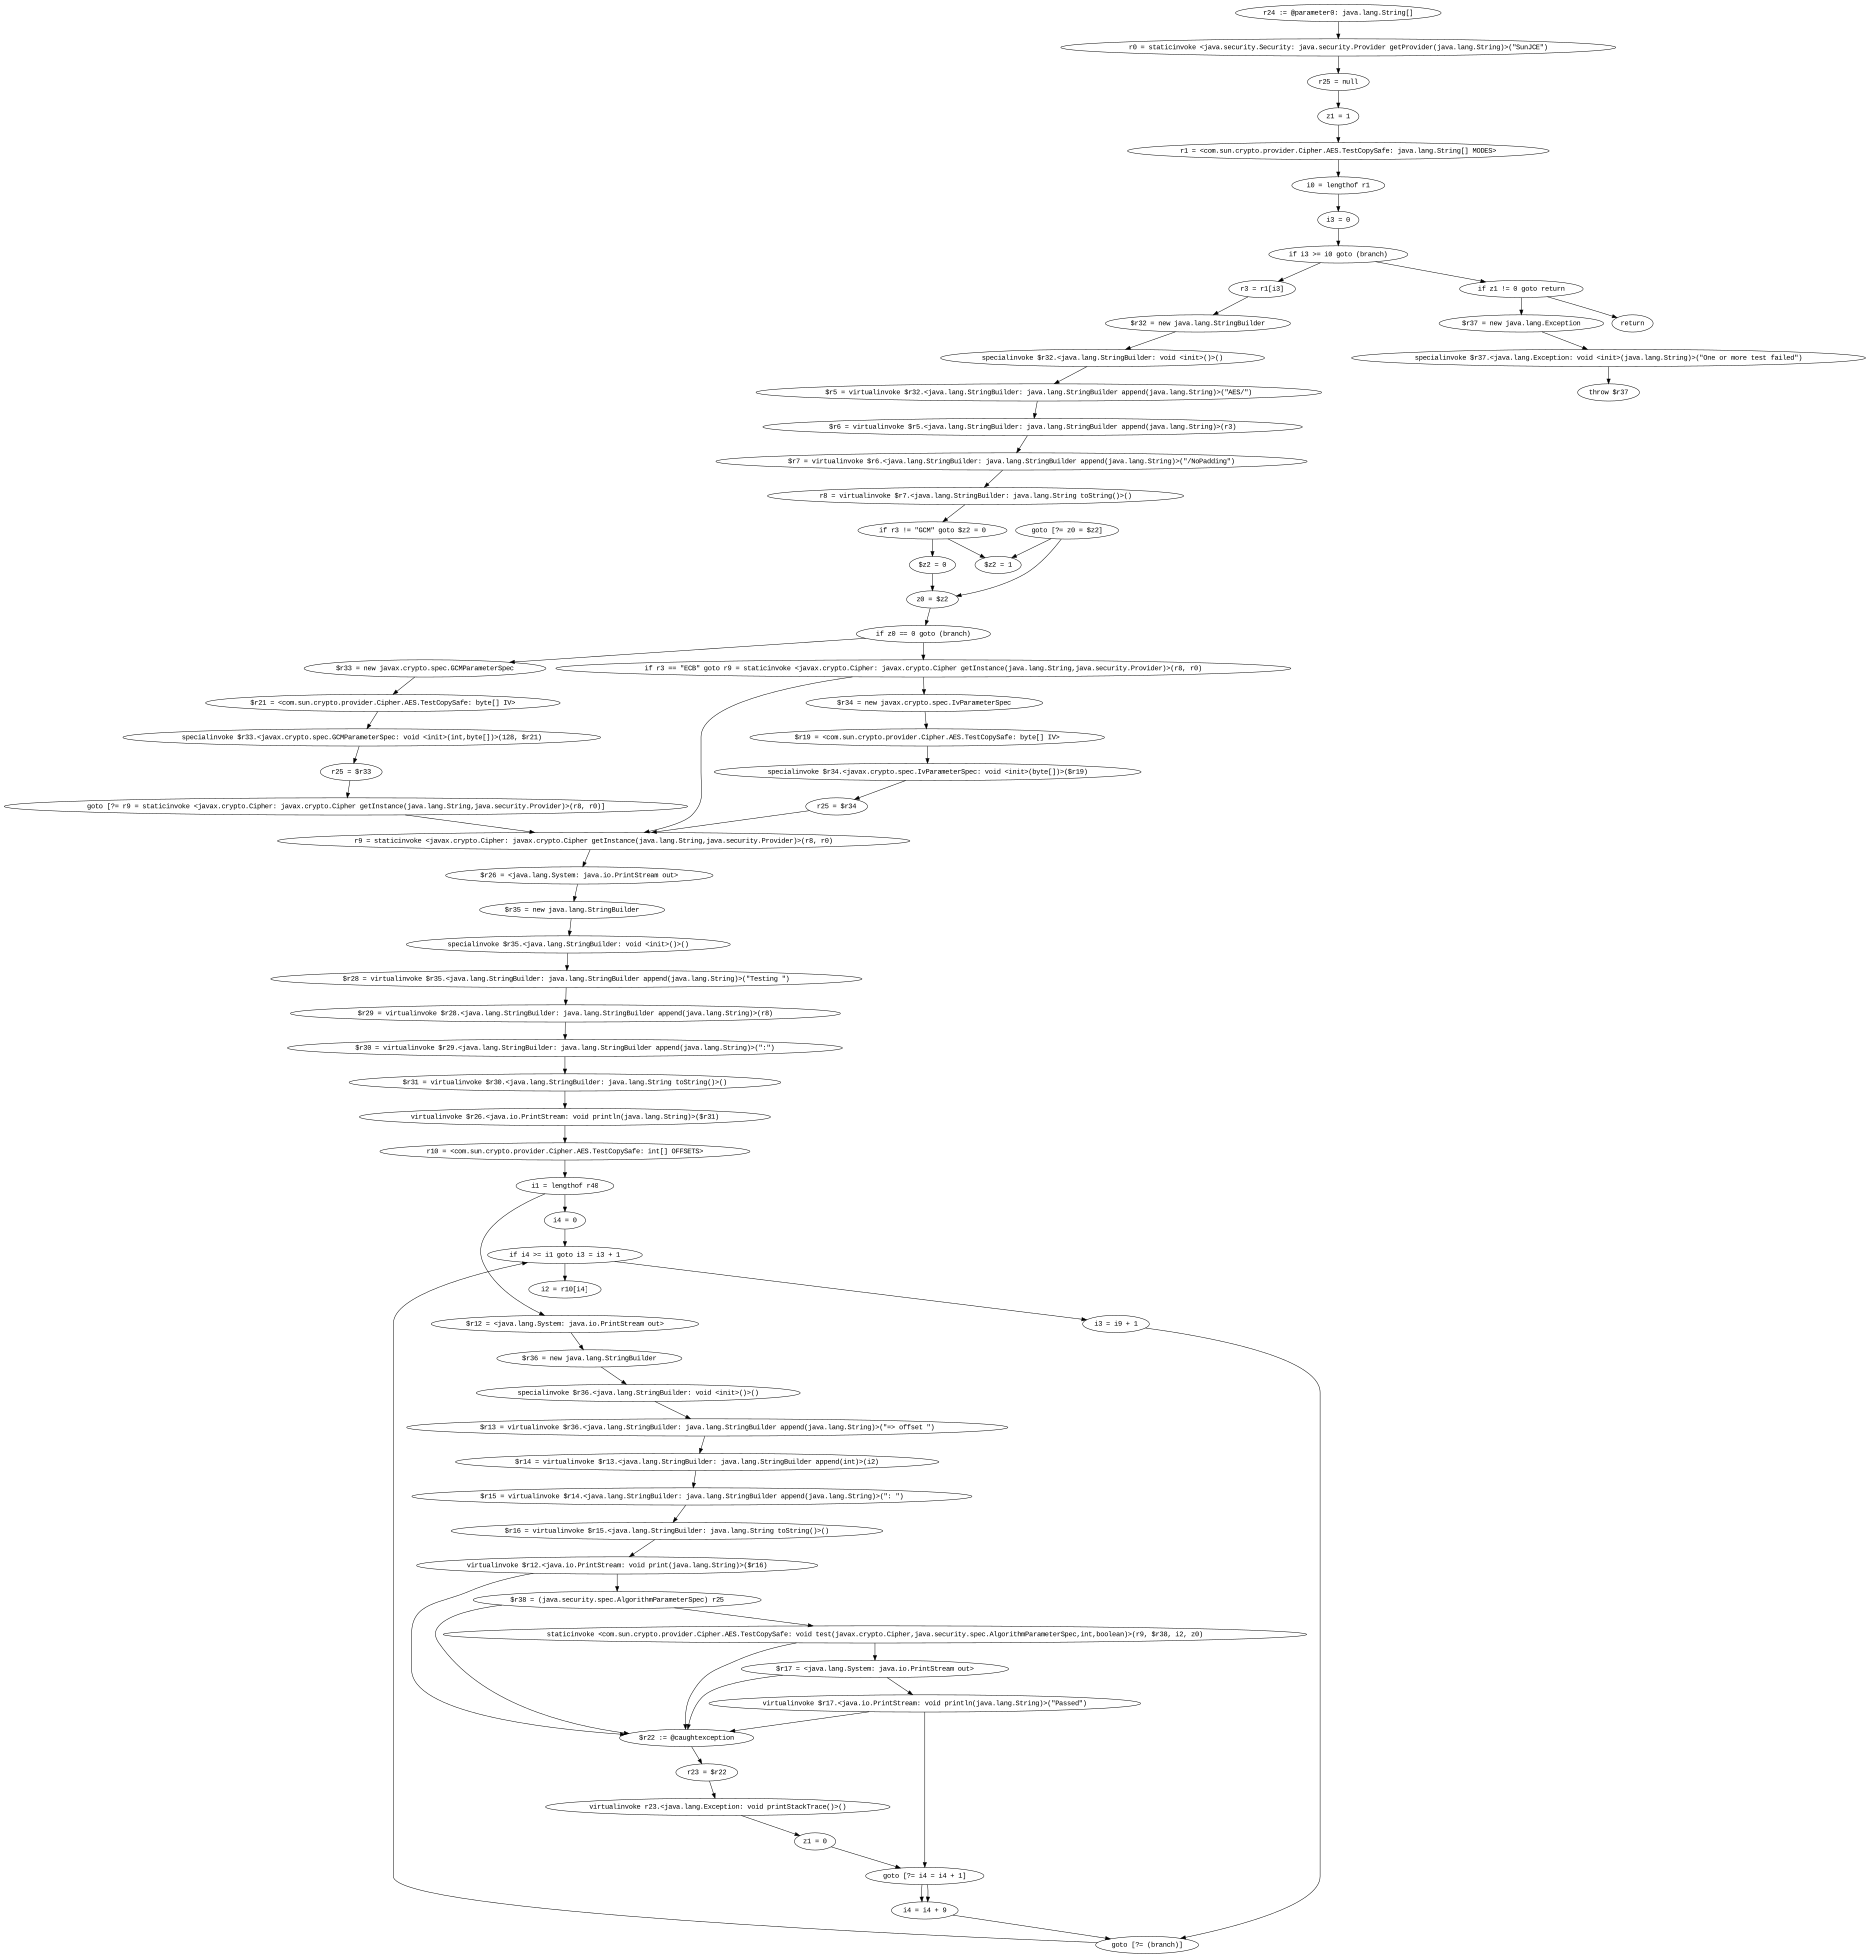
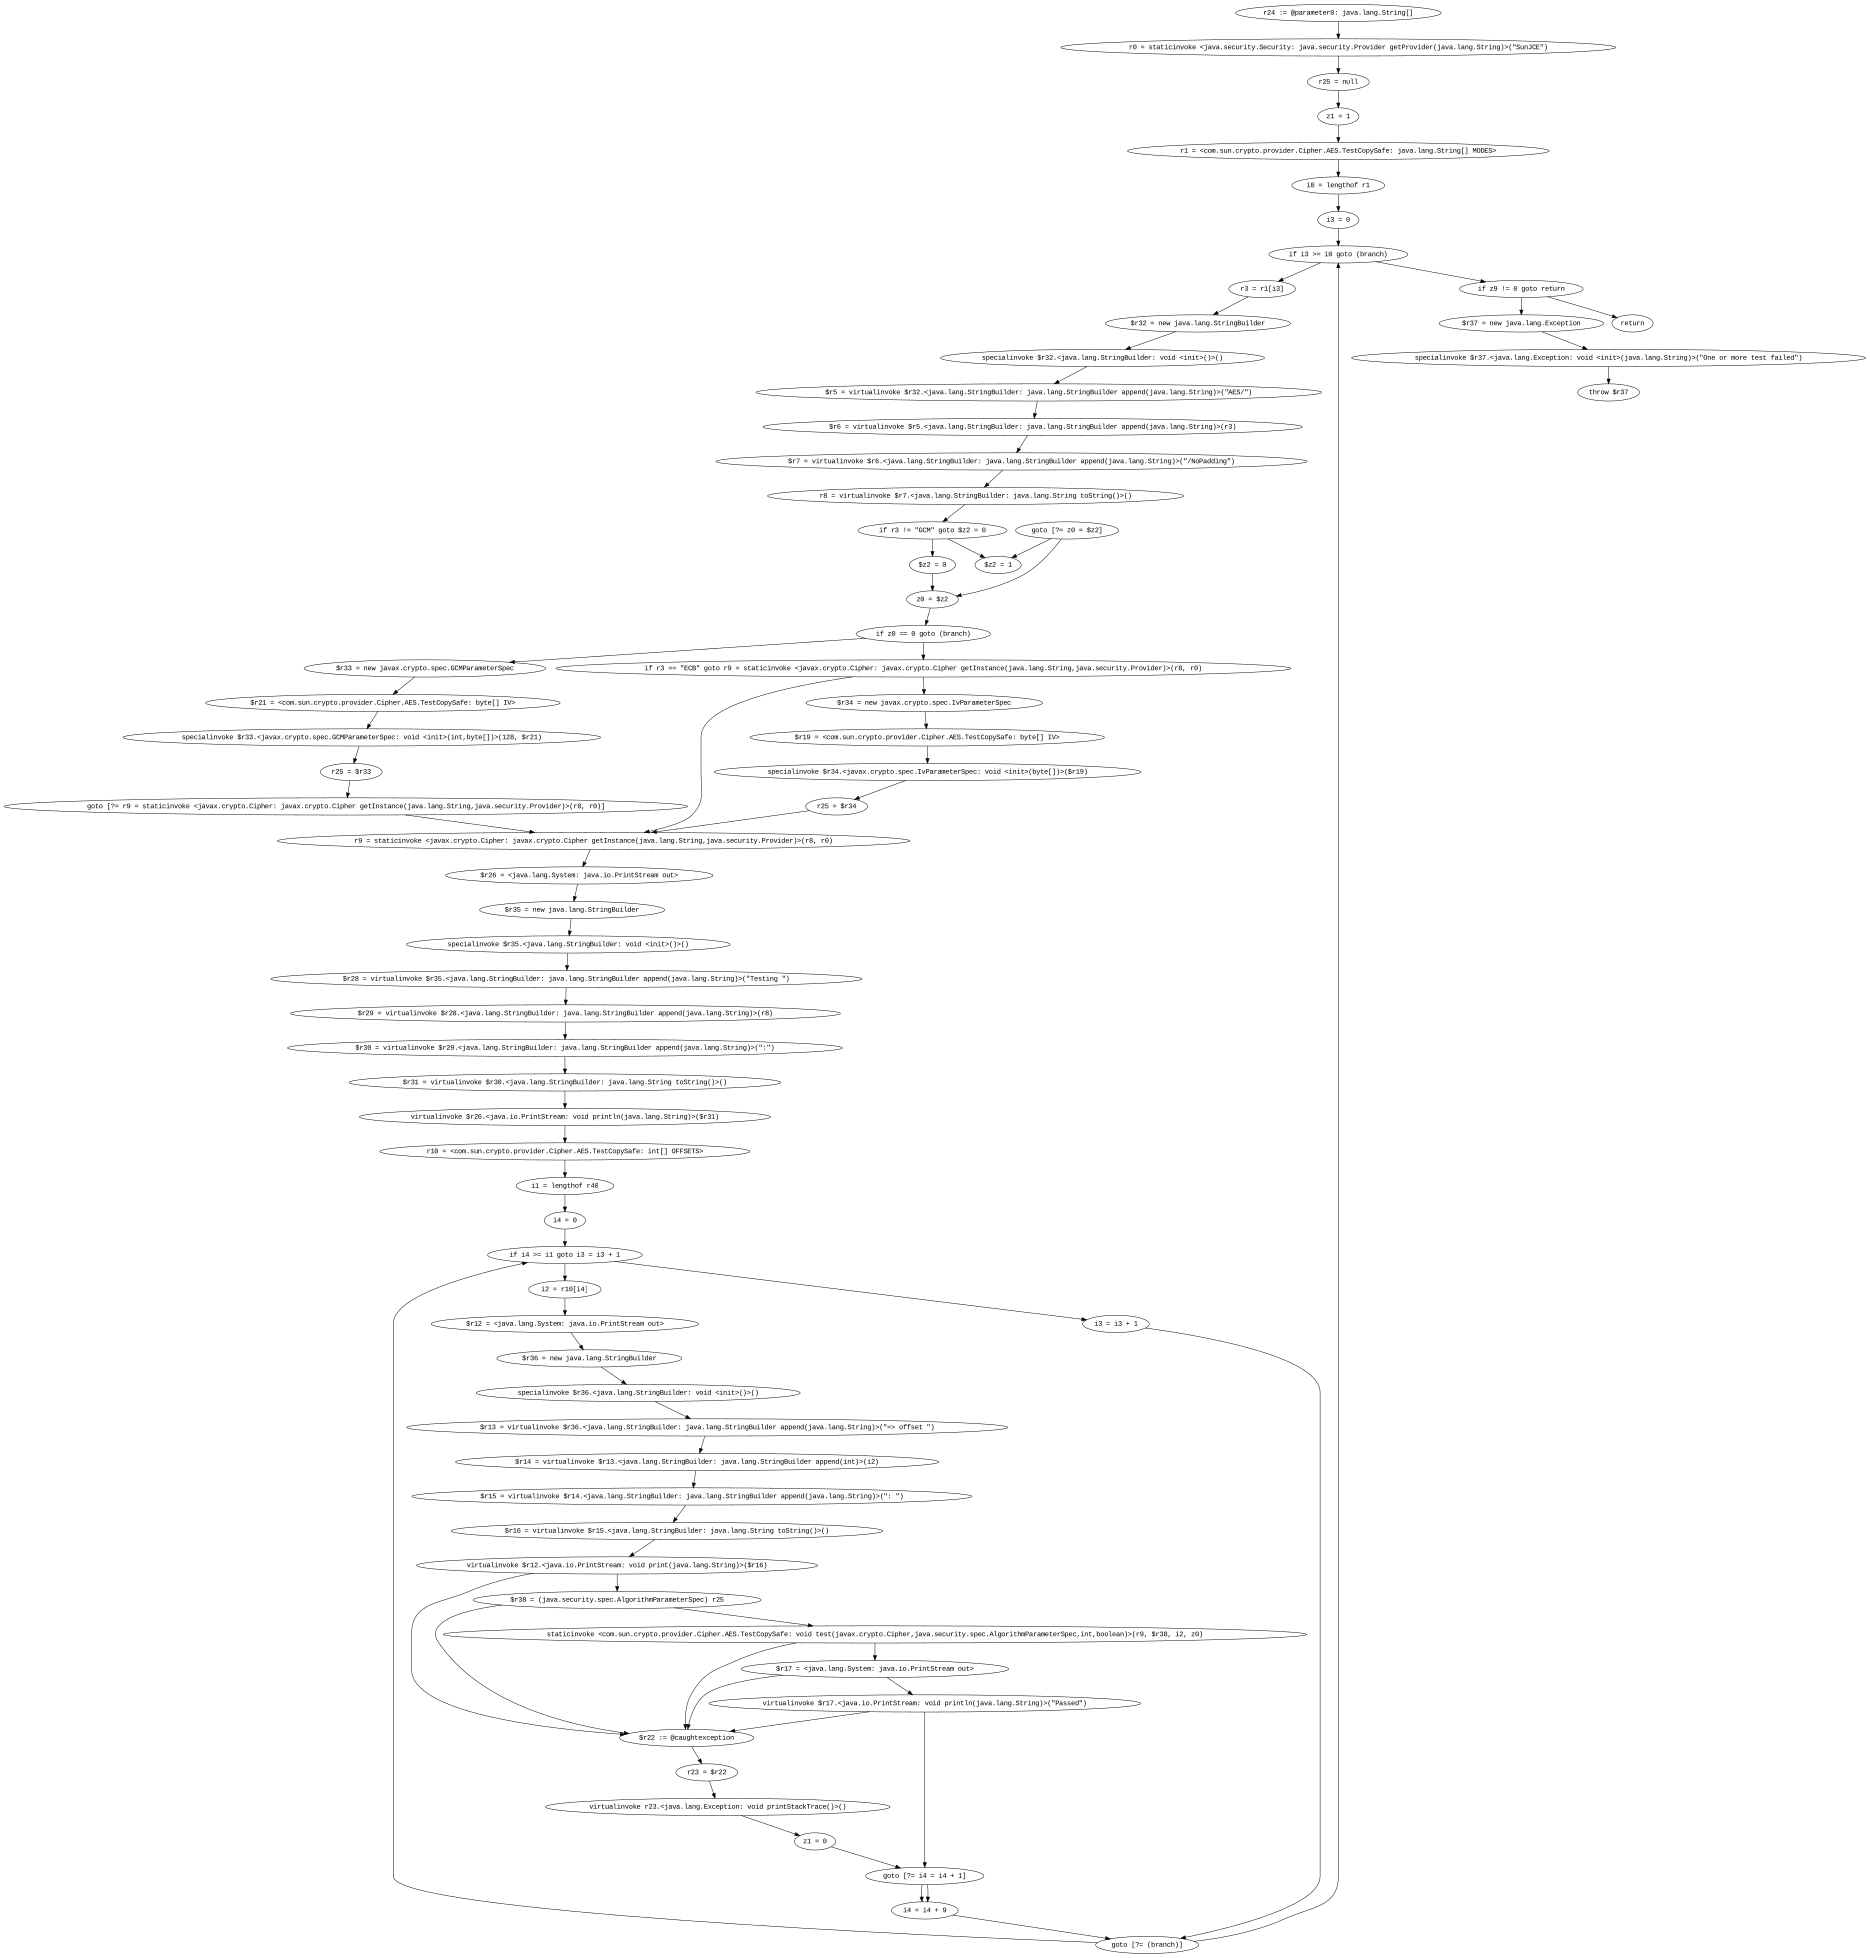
(1521, 289) -> (1521, 289)
none -> (1338, 1156)
(481, 1251) -> (565, 1304)
(1116, 1324) -> (1116, 1324)
